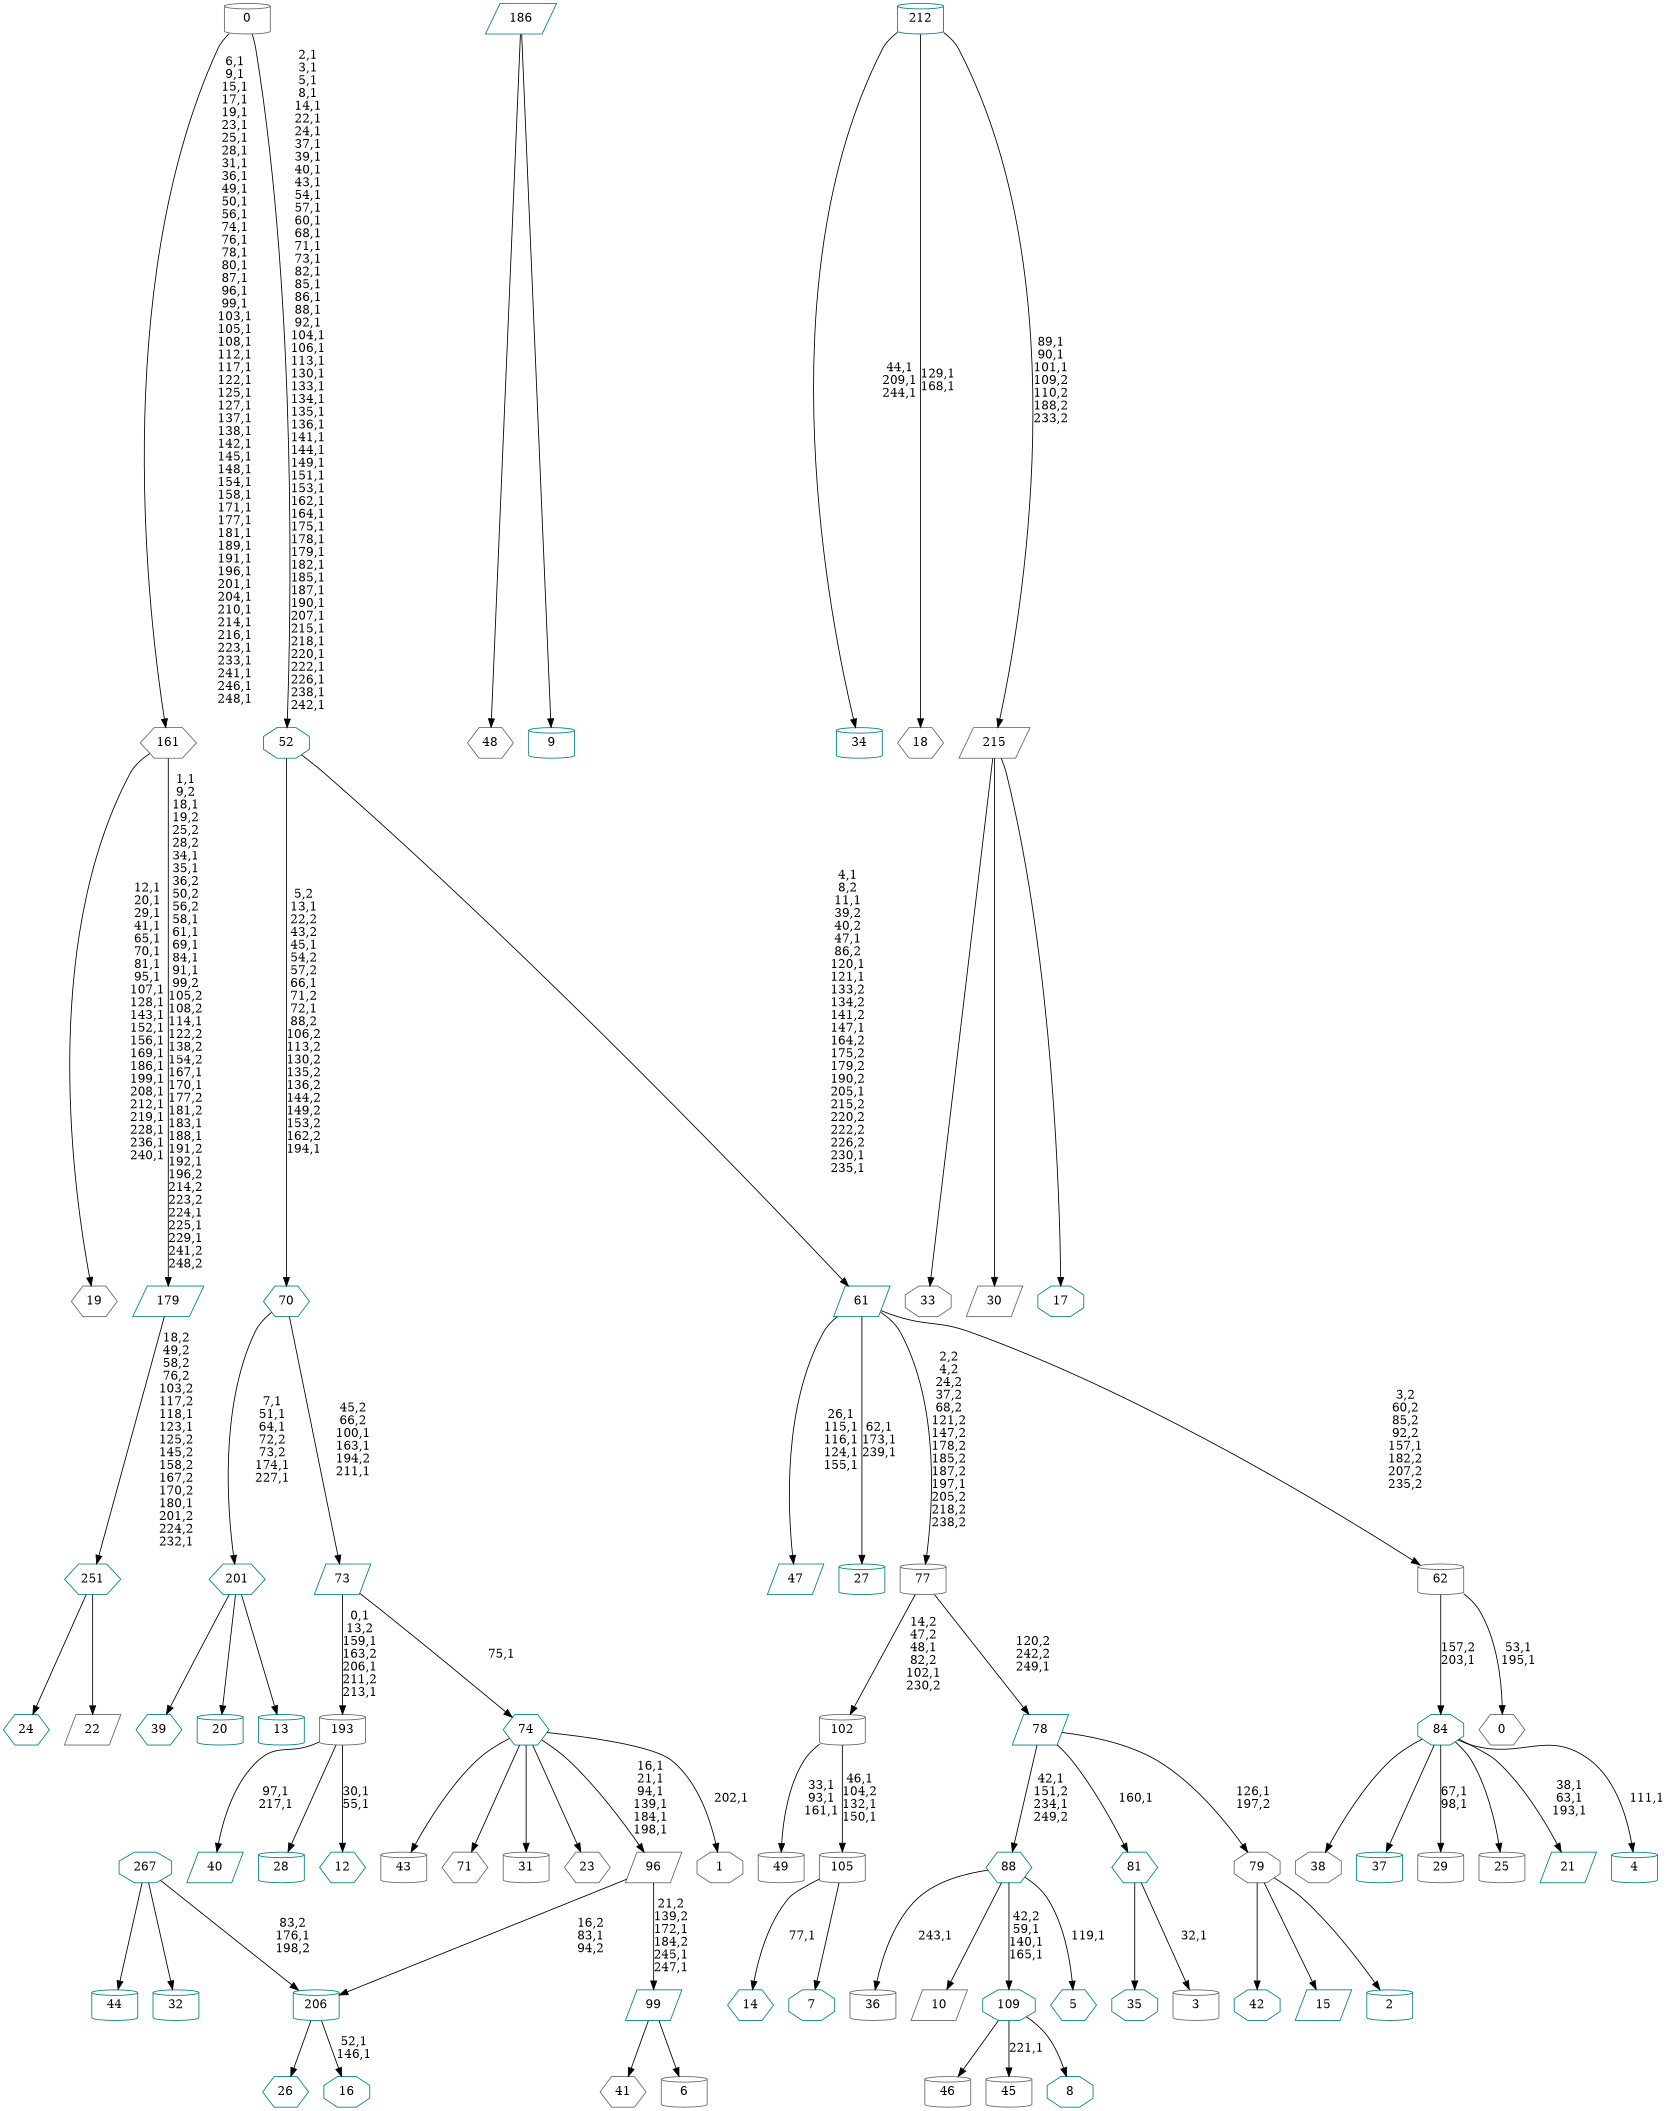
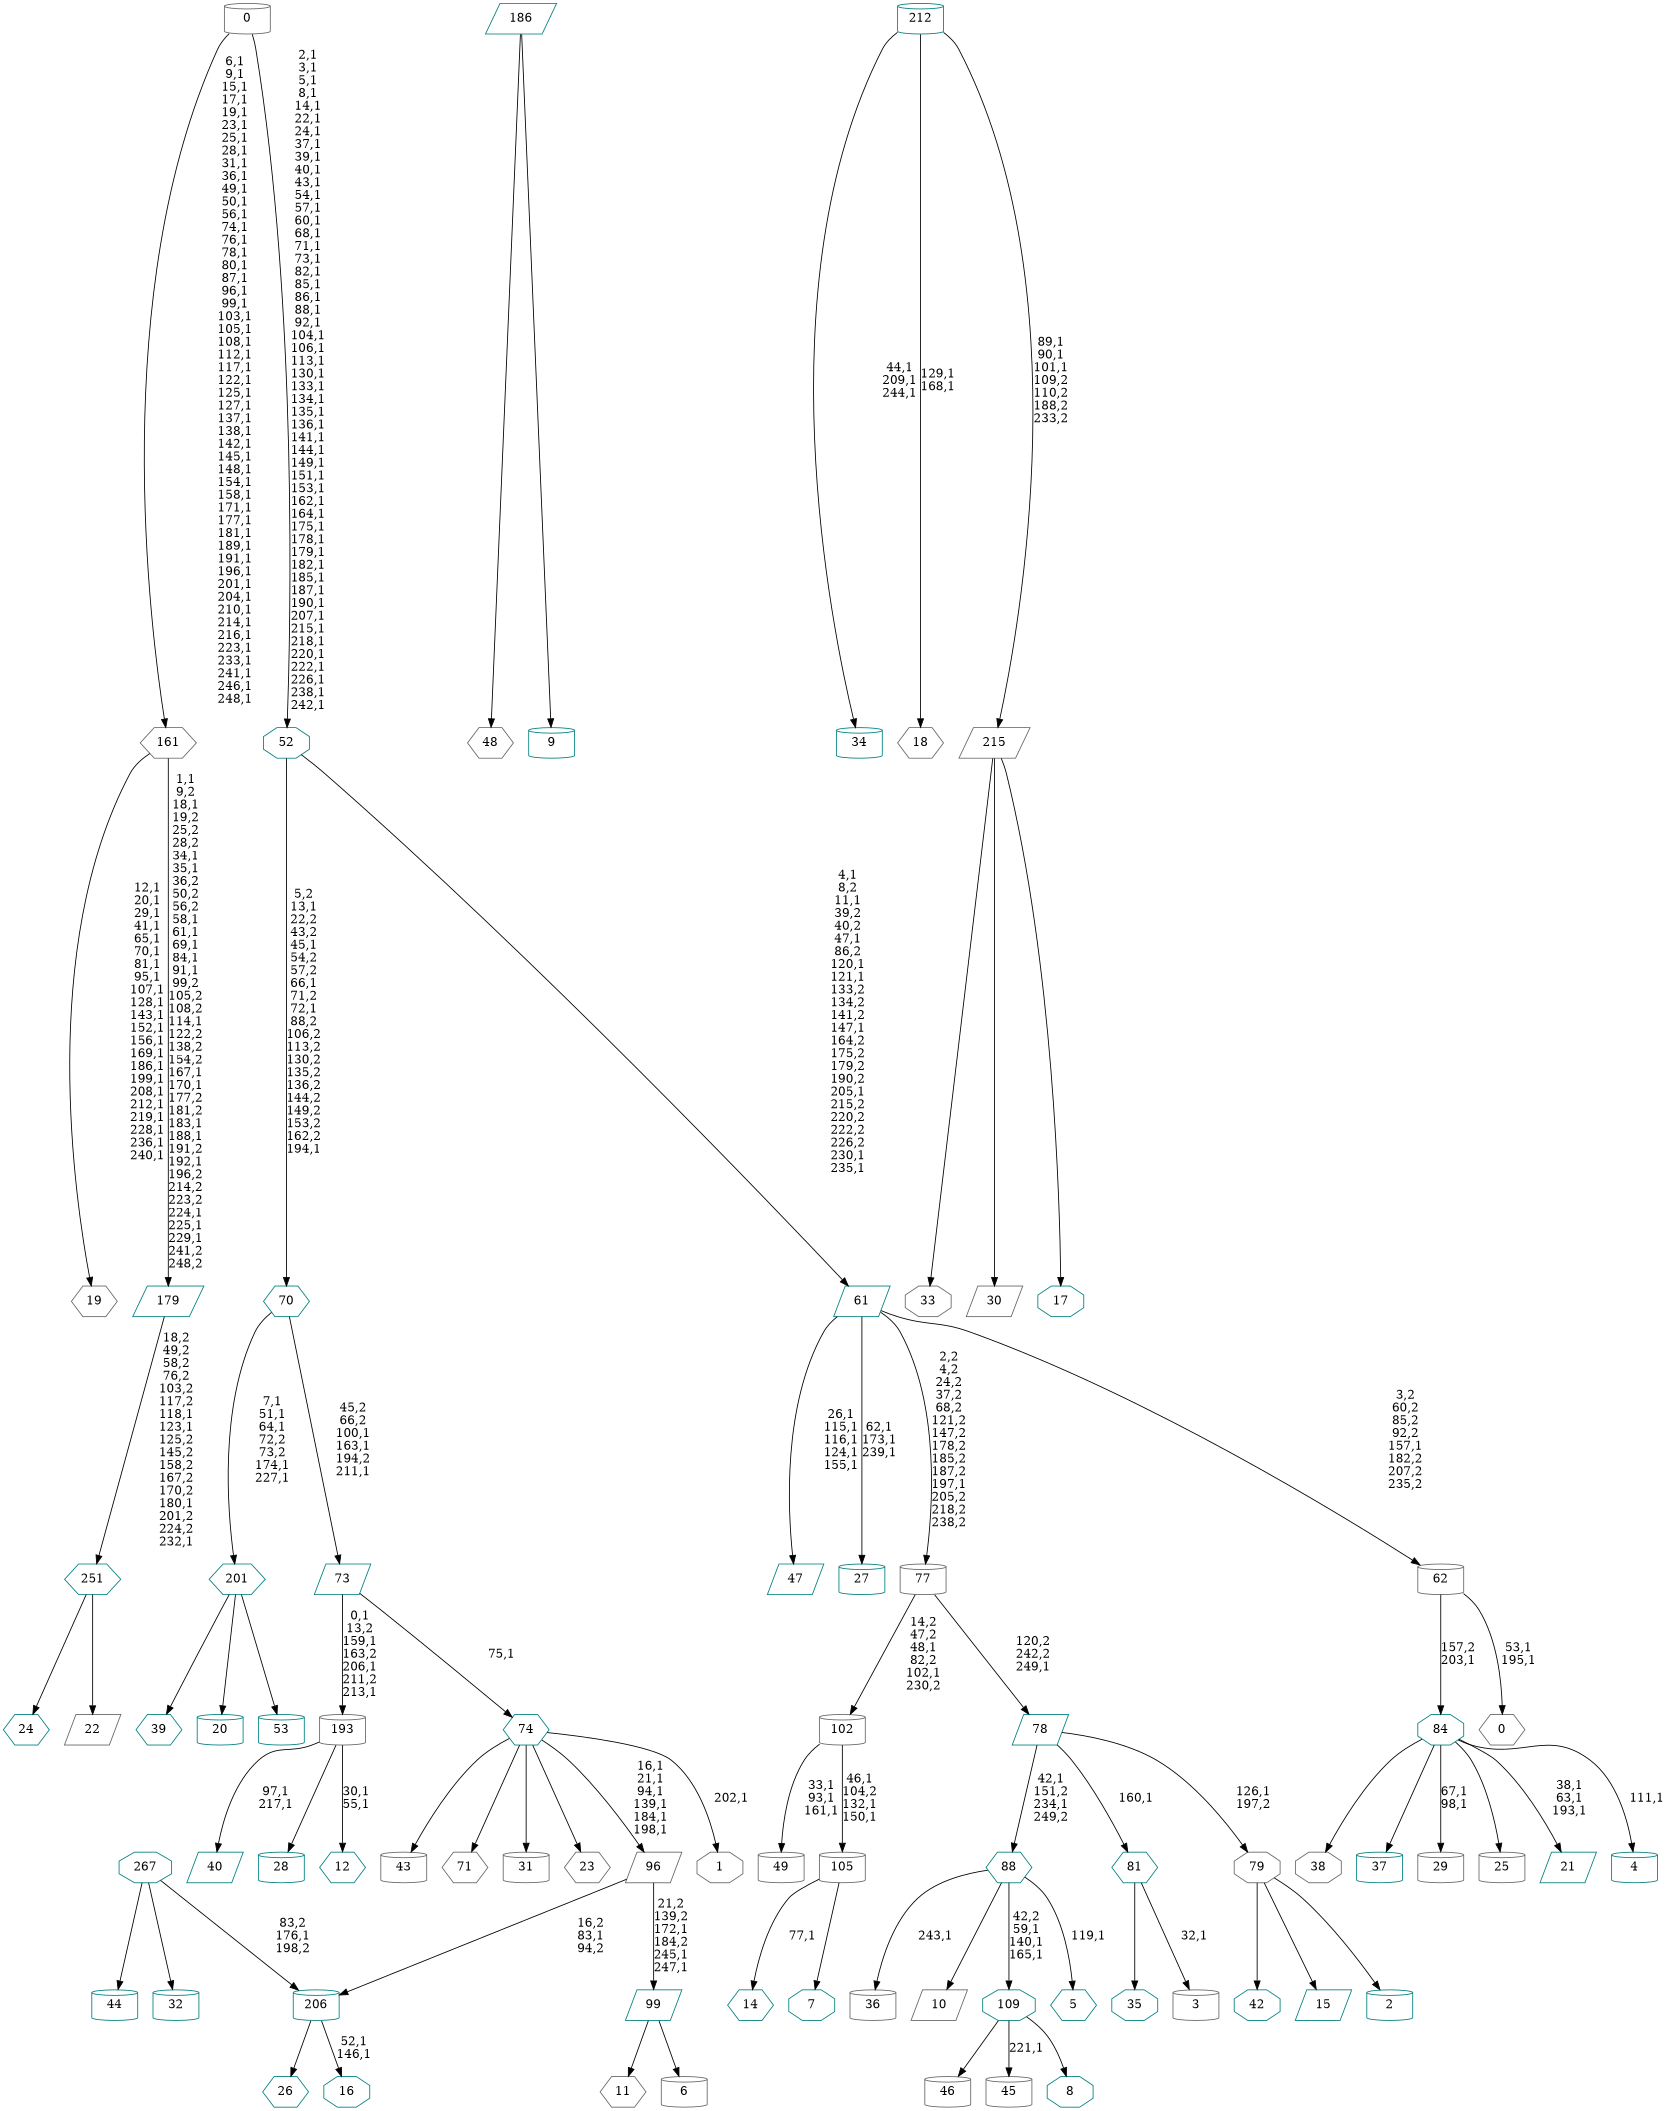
(281, 1730) -> (281, 1730)
(623, 2092) -> (623, 2092)
